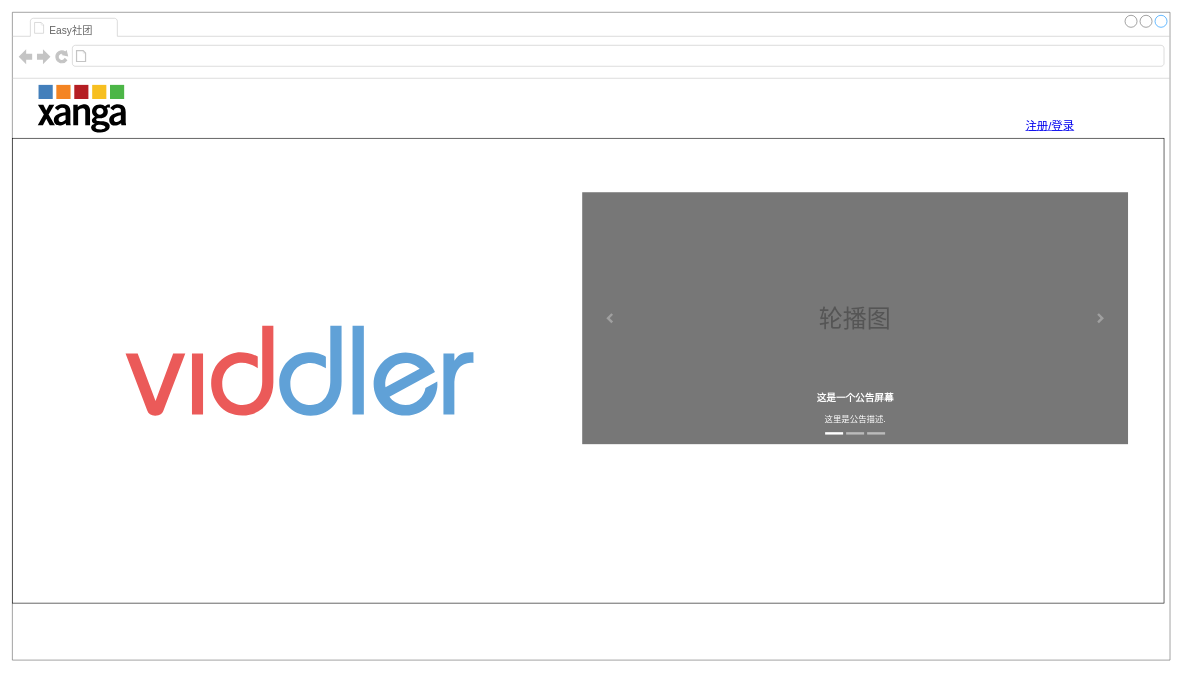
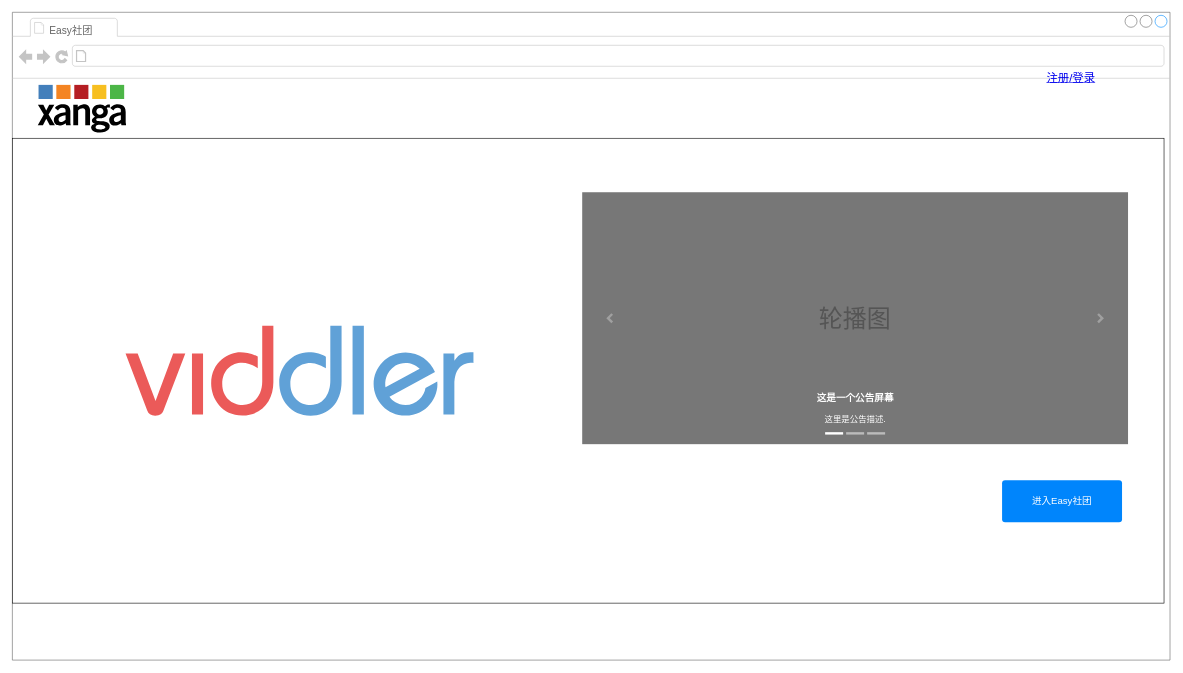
(1050, 126) -> (1071, 78)
none -> (1062, 501)
